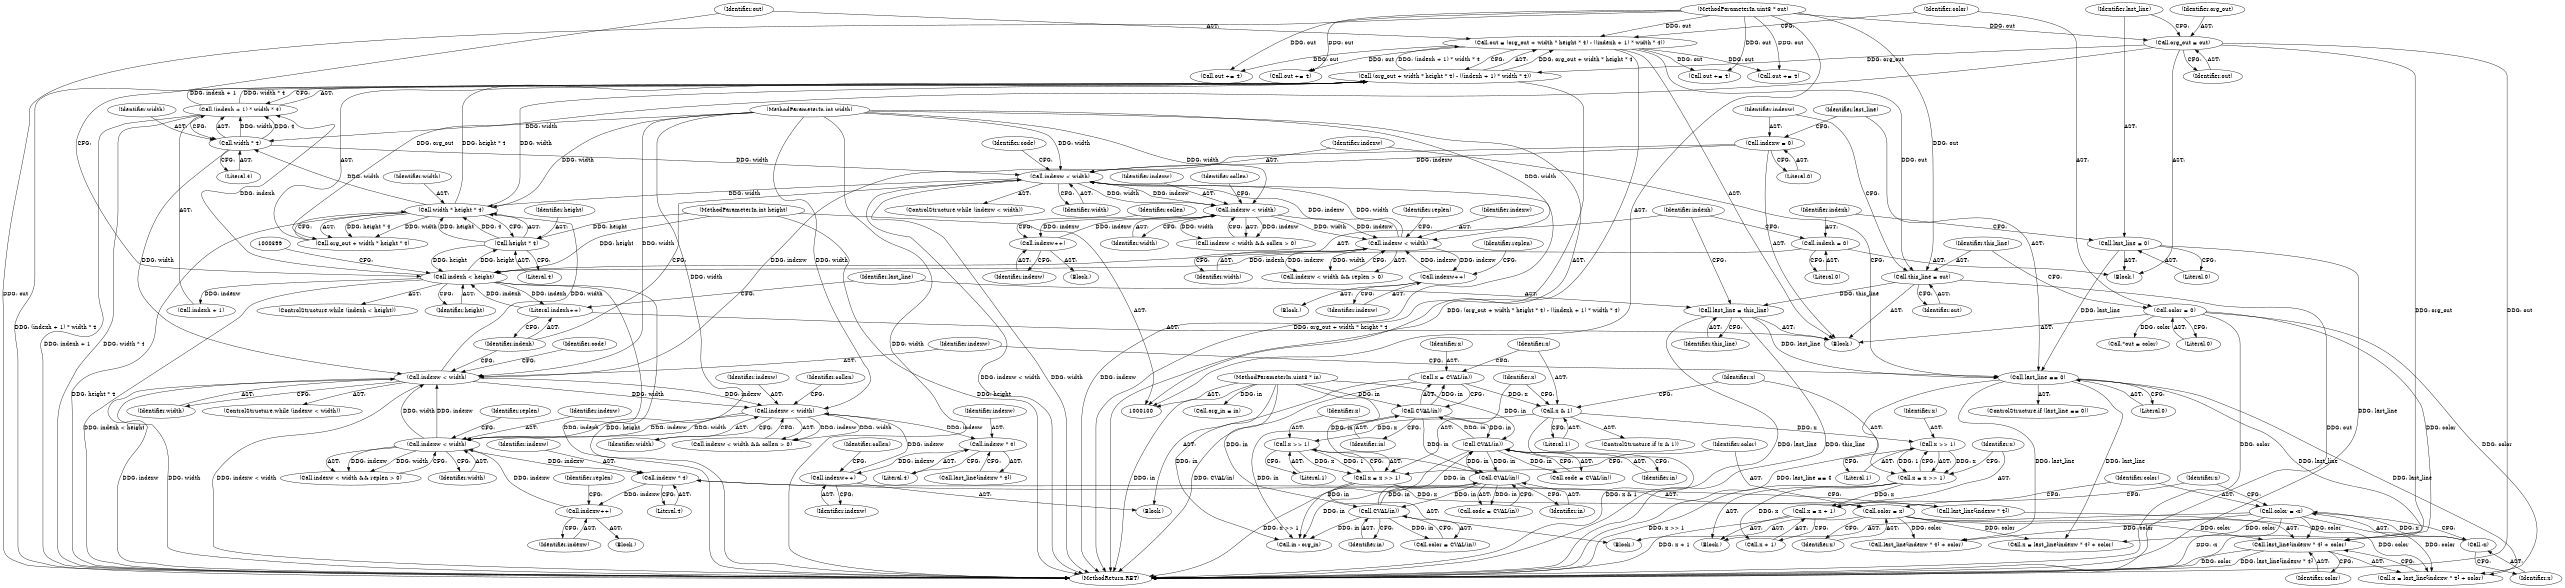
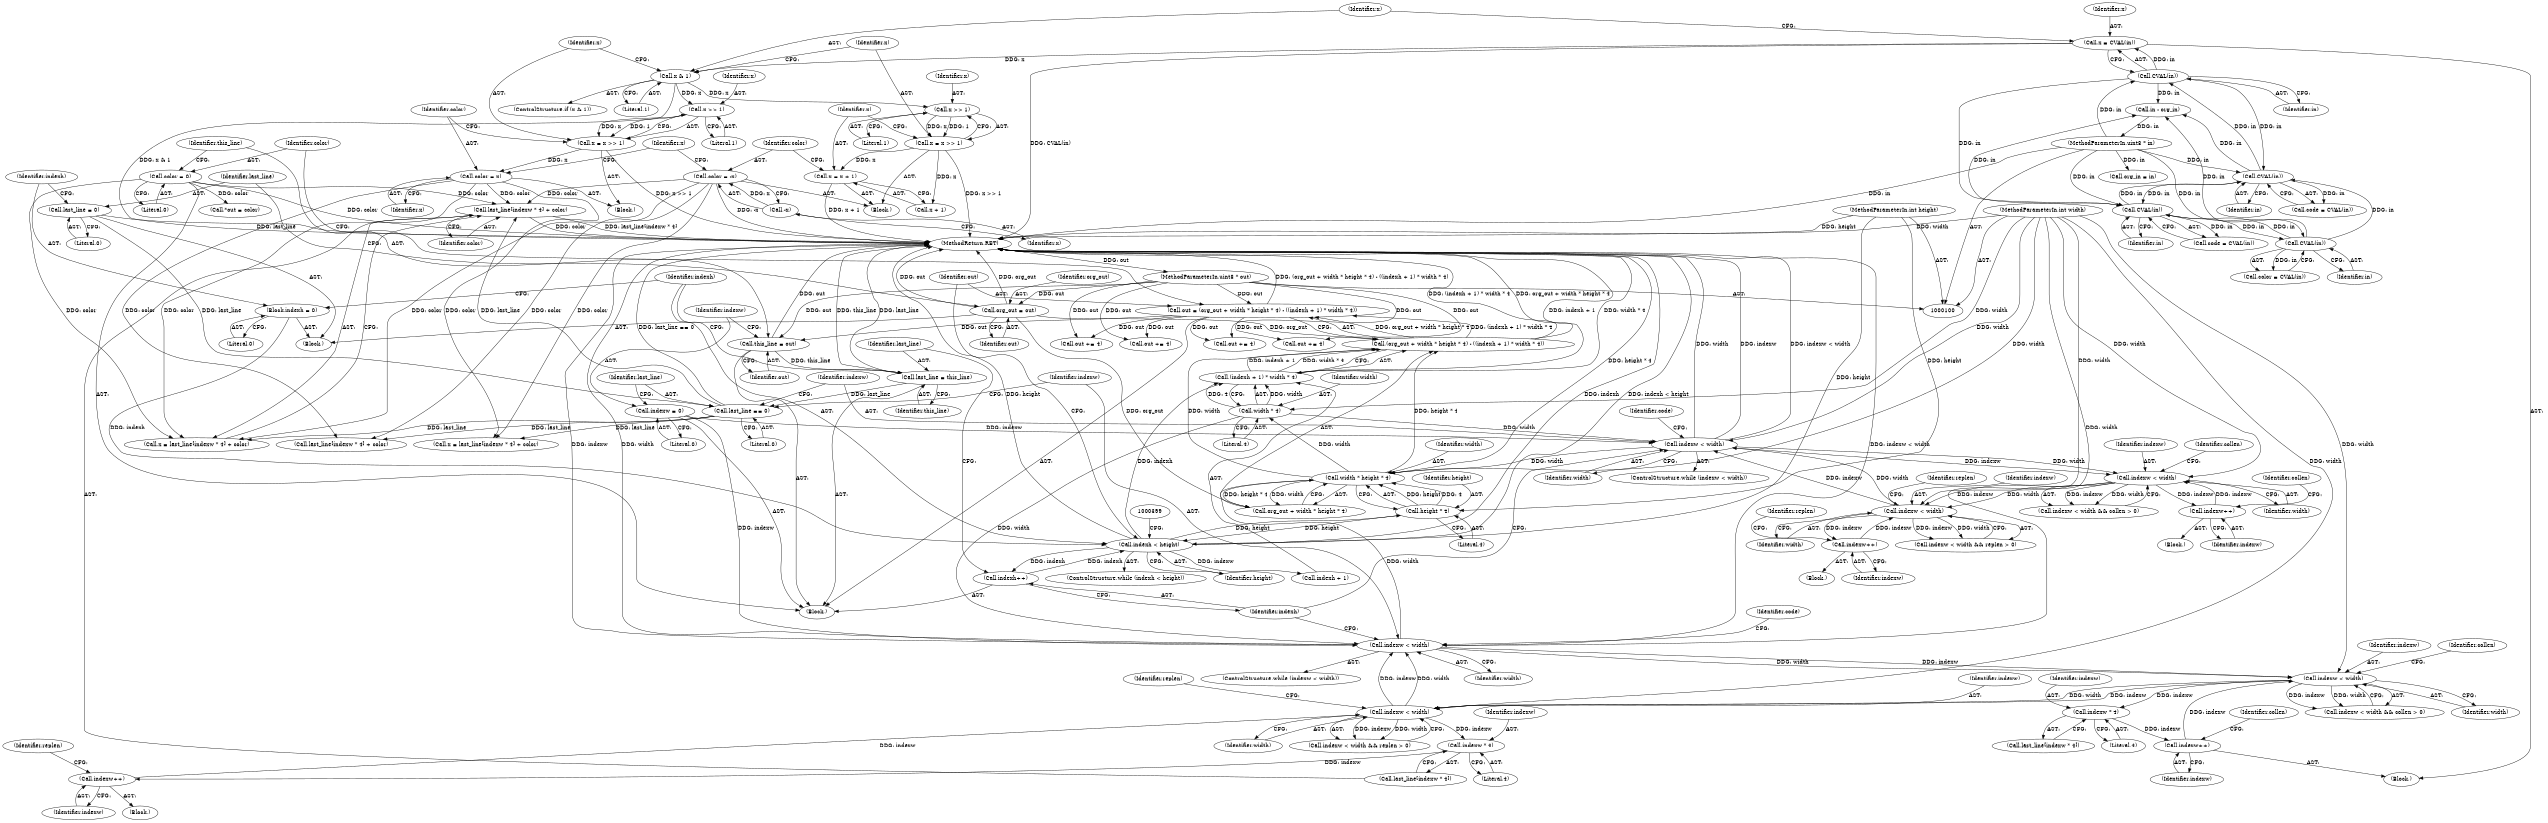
(98, 77) -> (1082, 260)
(1825, 244) -> (292, 311)
(555, 311) -> (1006, 579)
(2038, 411) -> none
(1175, 462) -> (2137, 126)
